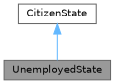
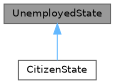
(57, 47) -> (57, 47)
